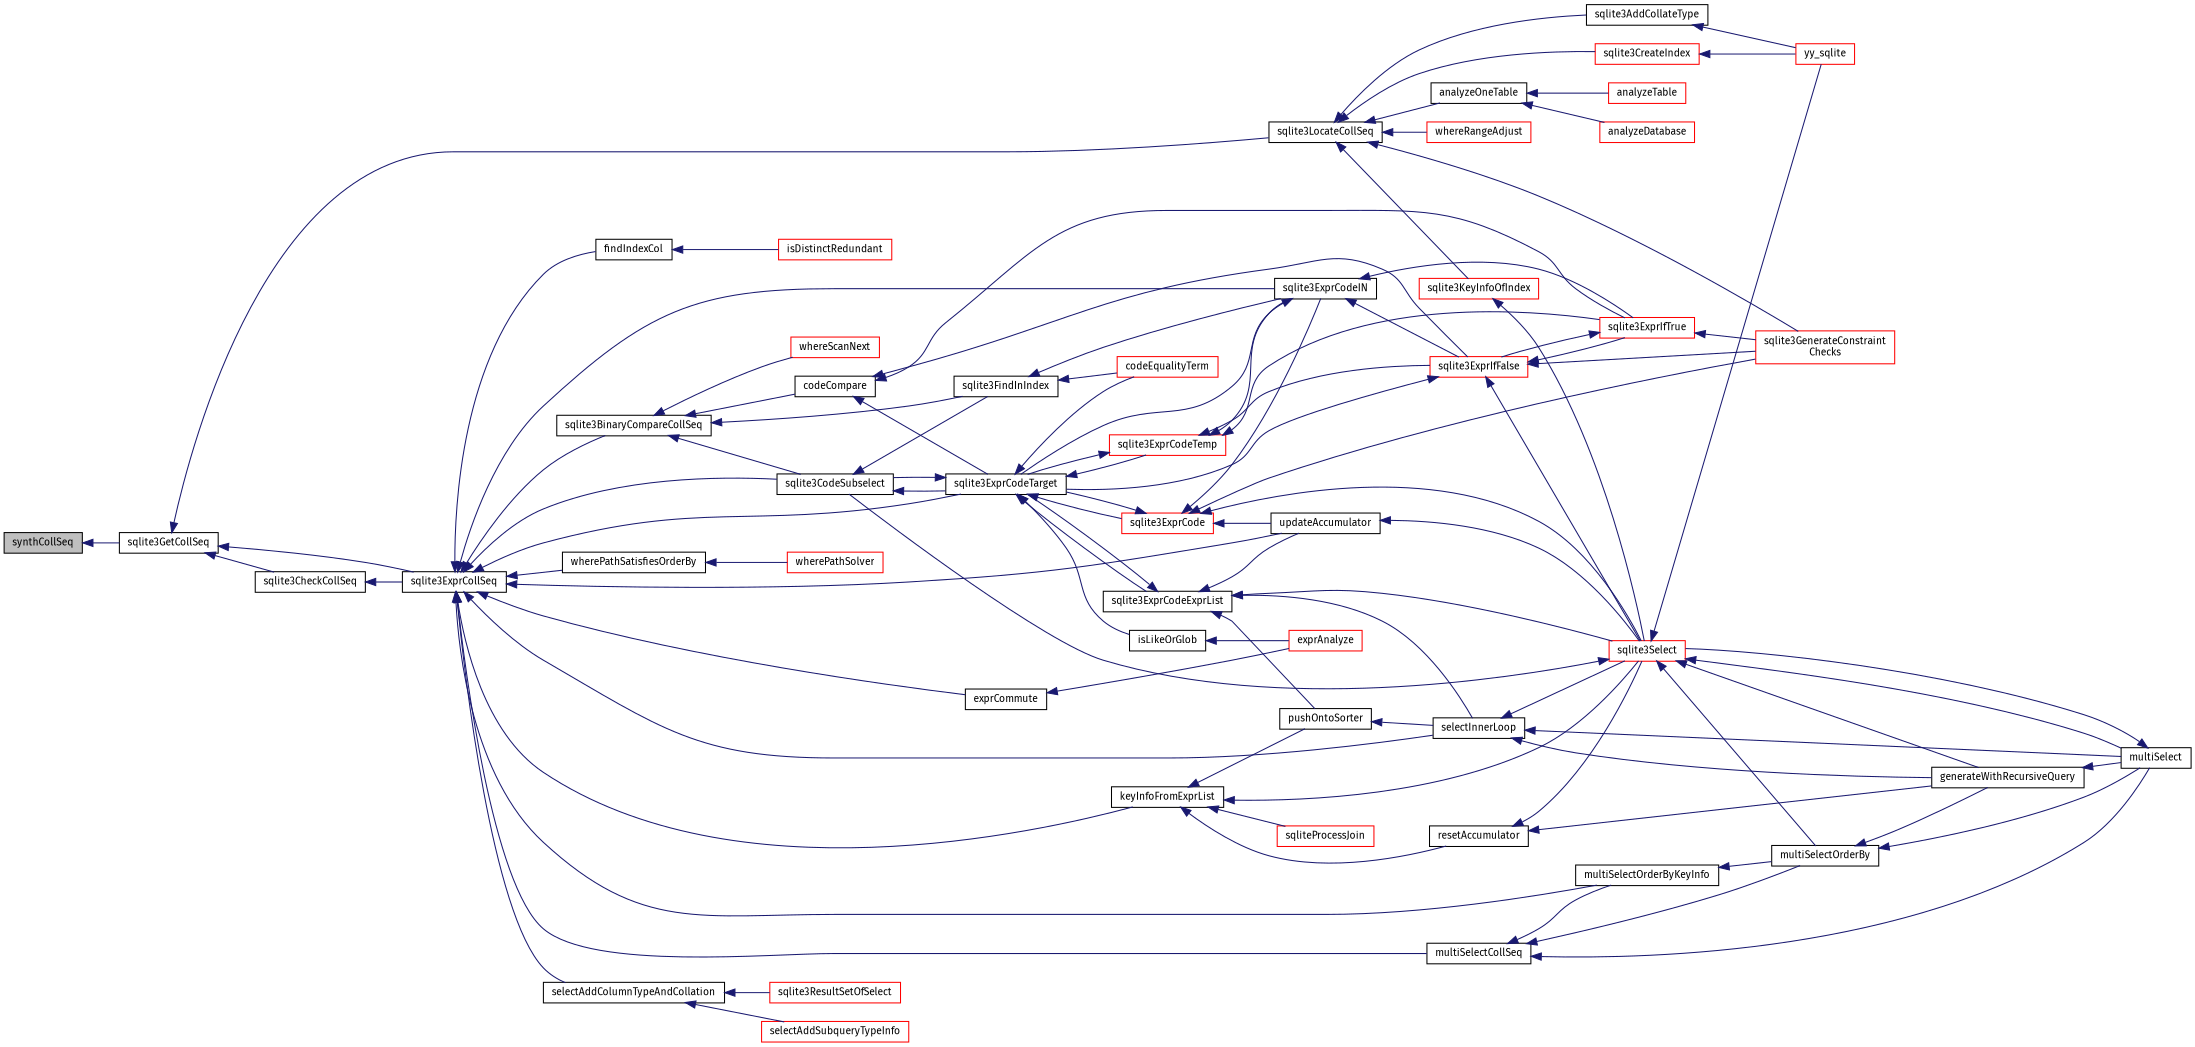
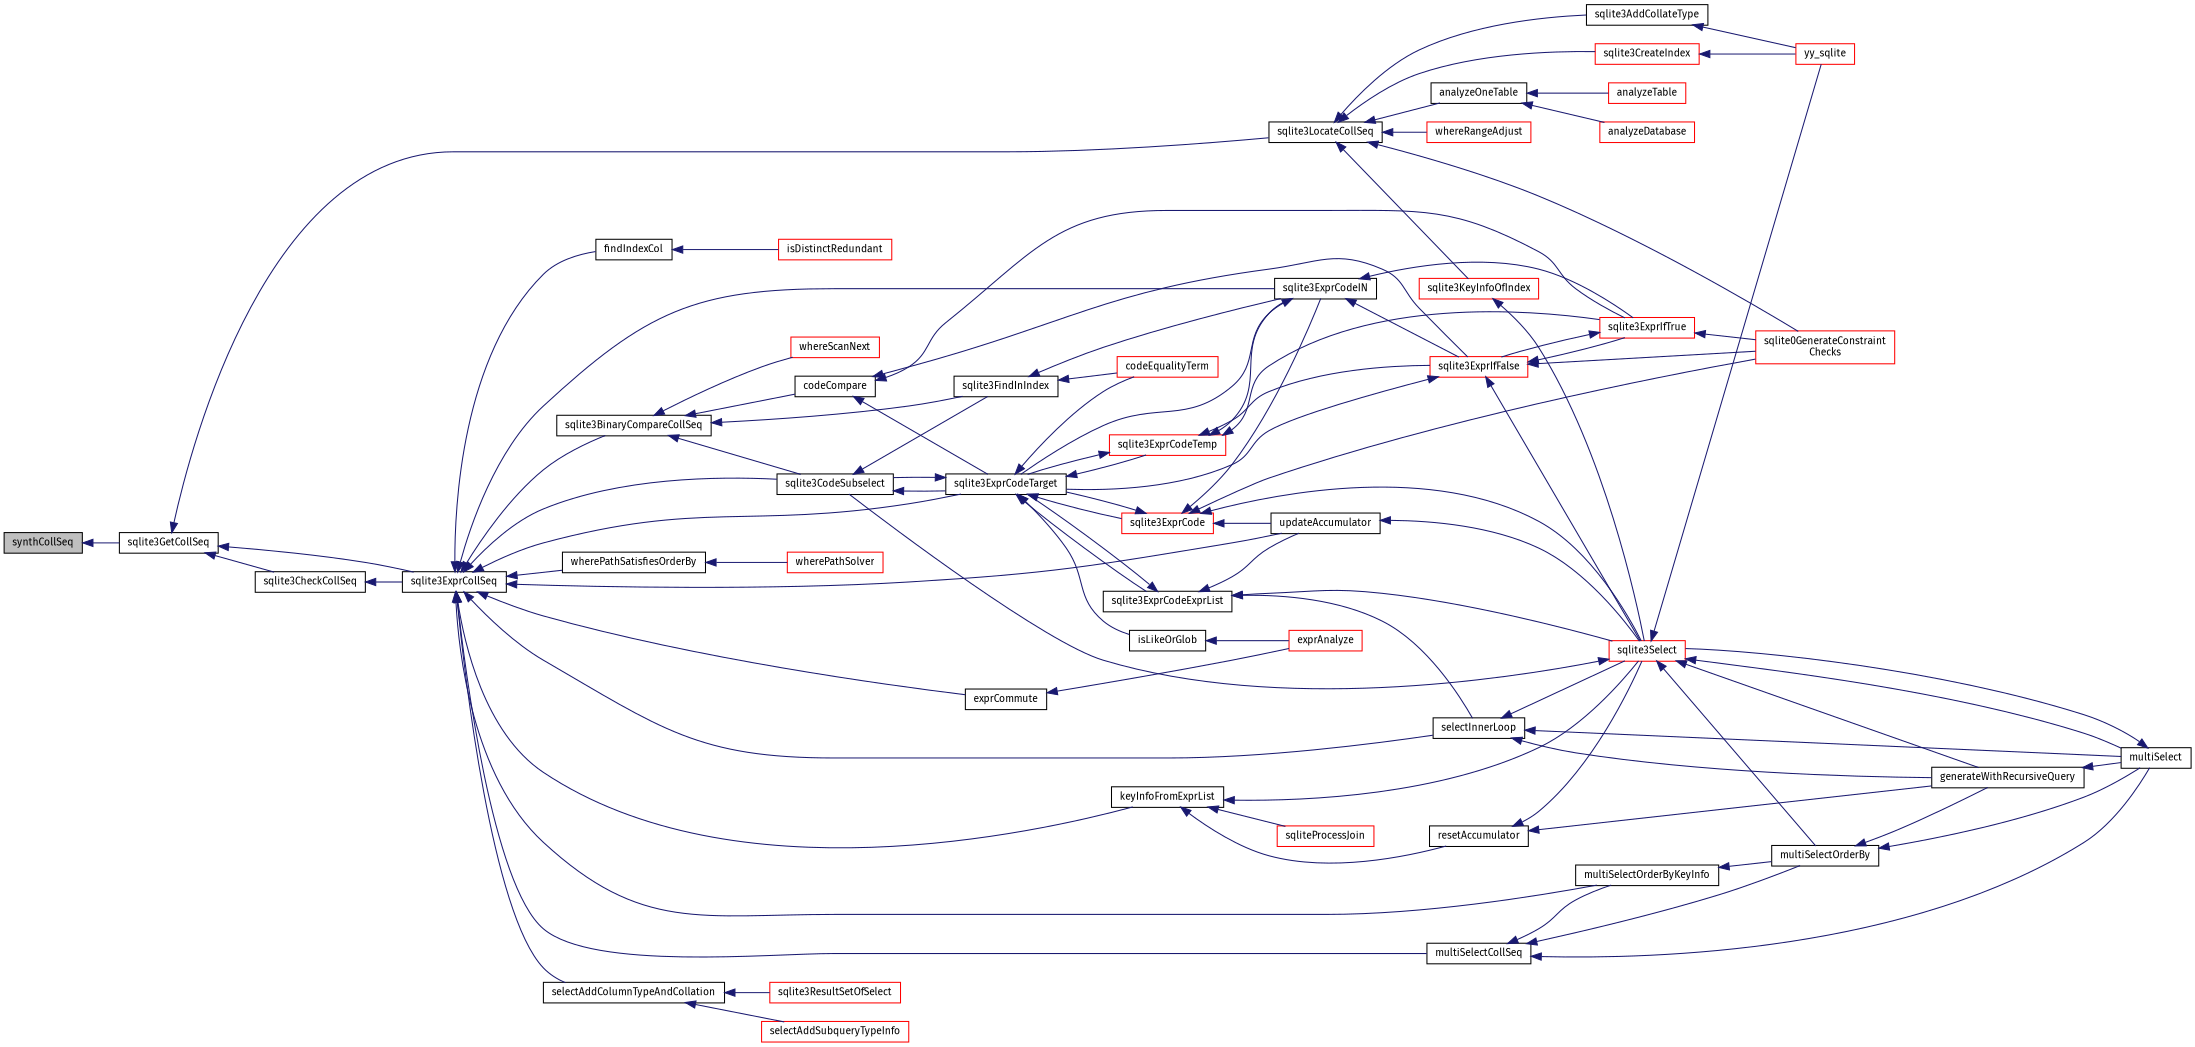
(1825, 347) -> (1825, 347)
(1326, 719) -> none
